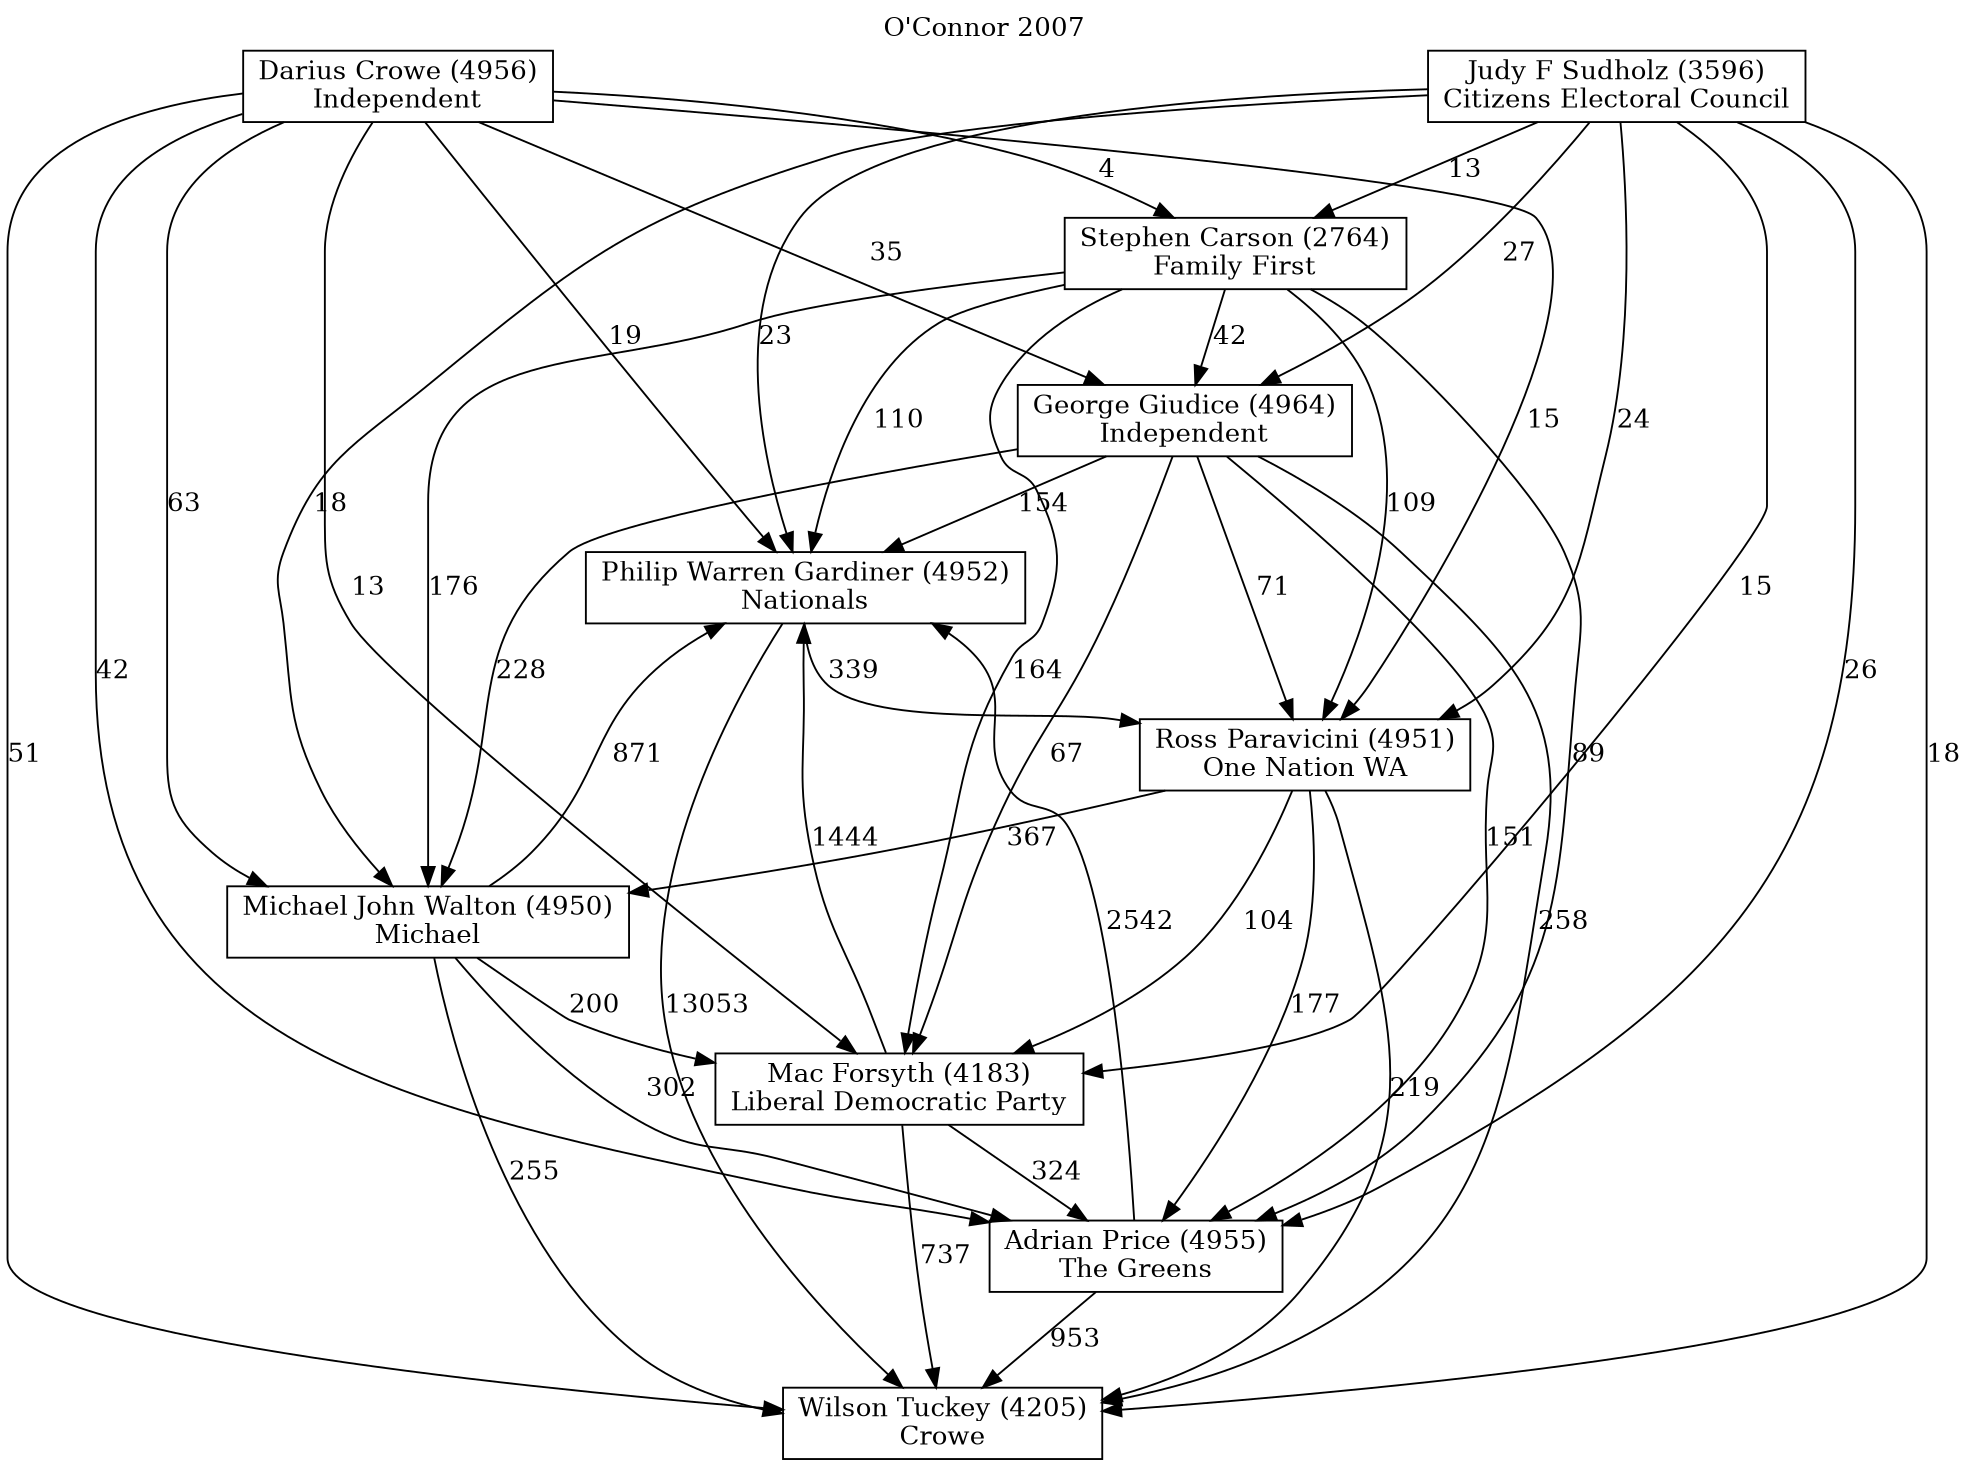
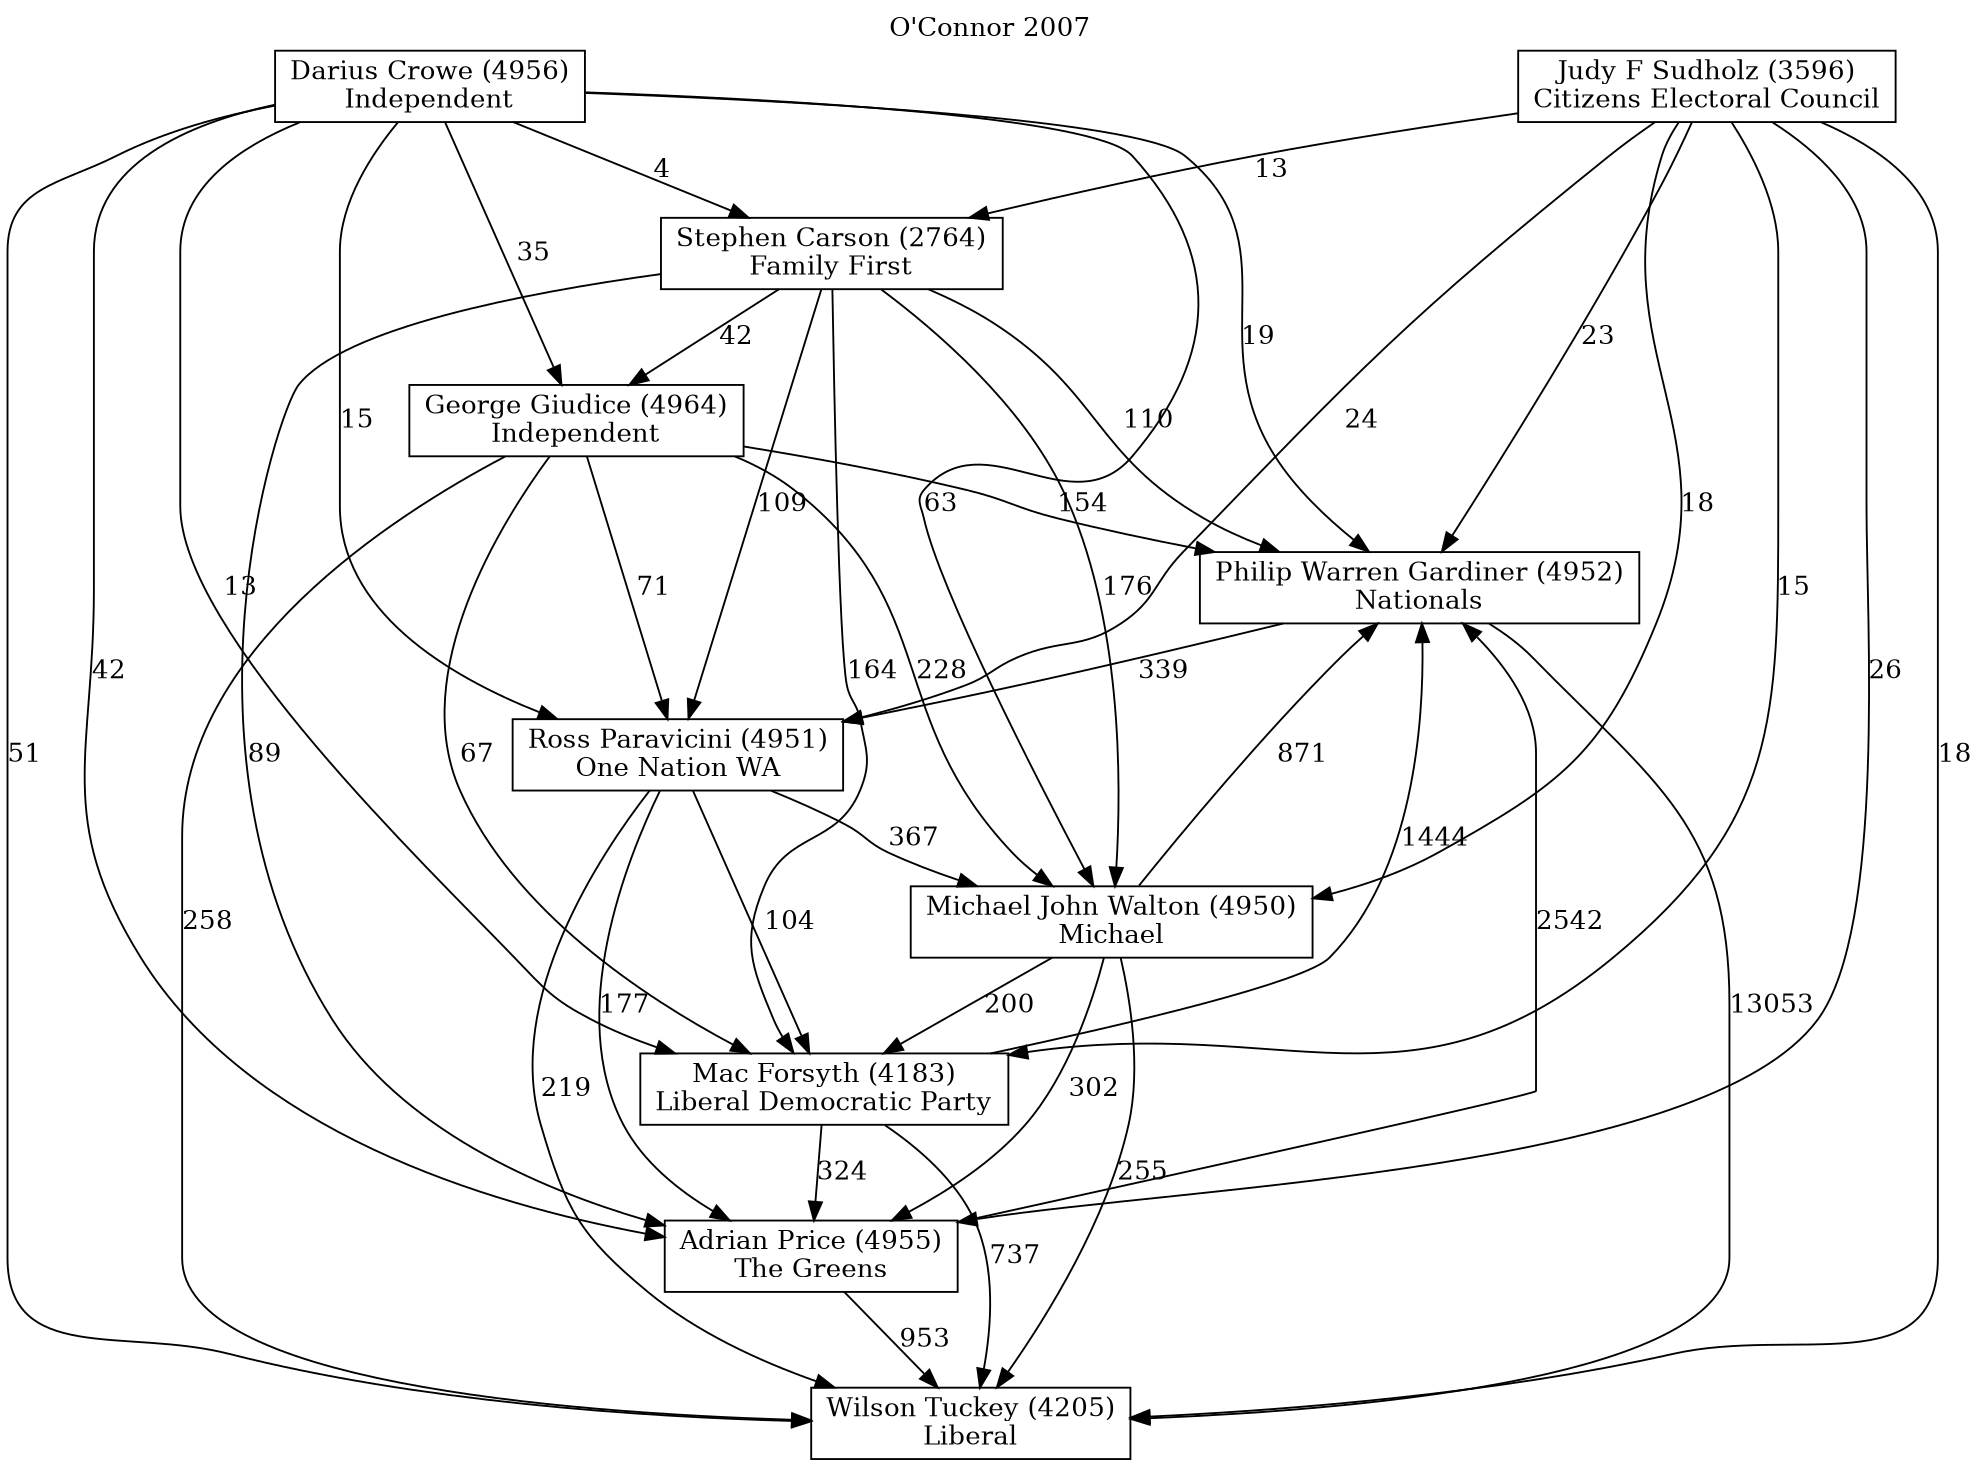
(1449, 268) -> none
(1486, 836) -> none
(943, 1423) -> (971, 1423)
